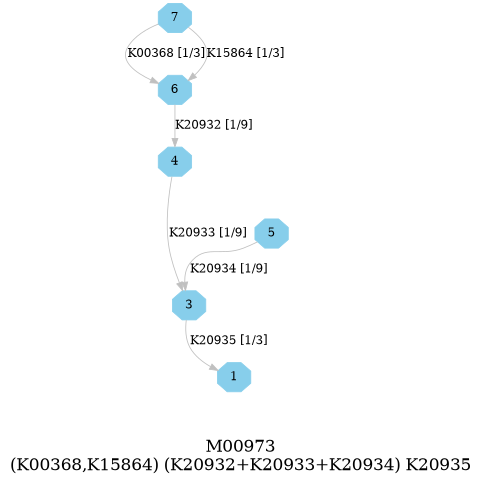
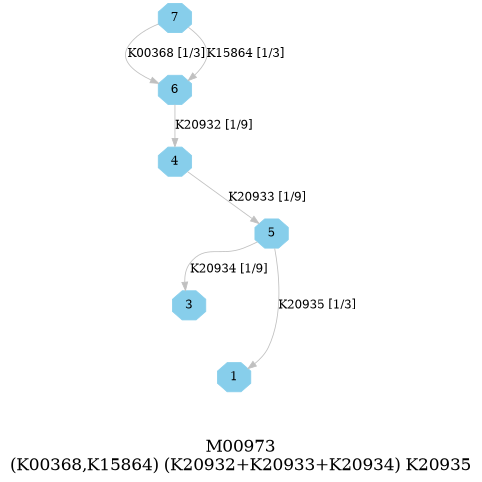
(167, 230) -> (220, 195)
(190, 348) -> (278, 309)
